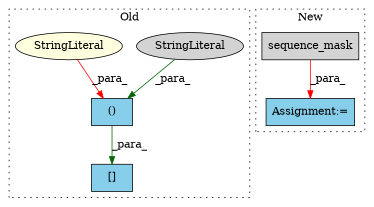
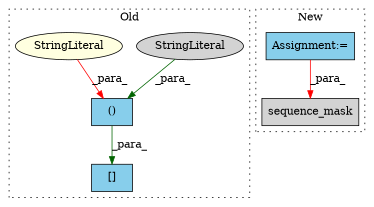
(310, 75) -> (310, 75)
